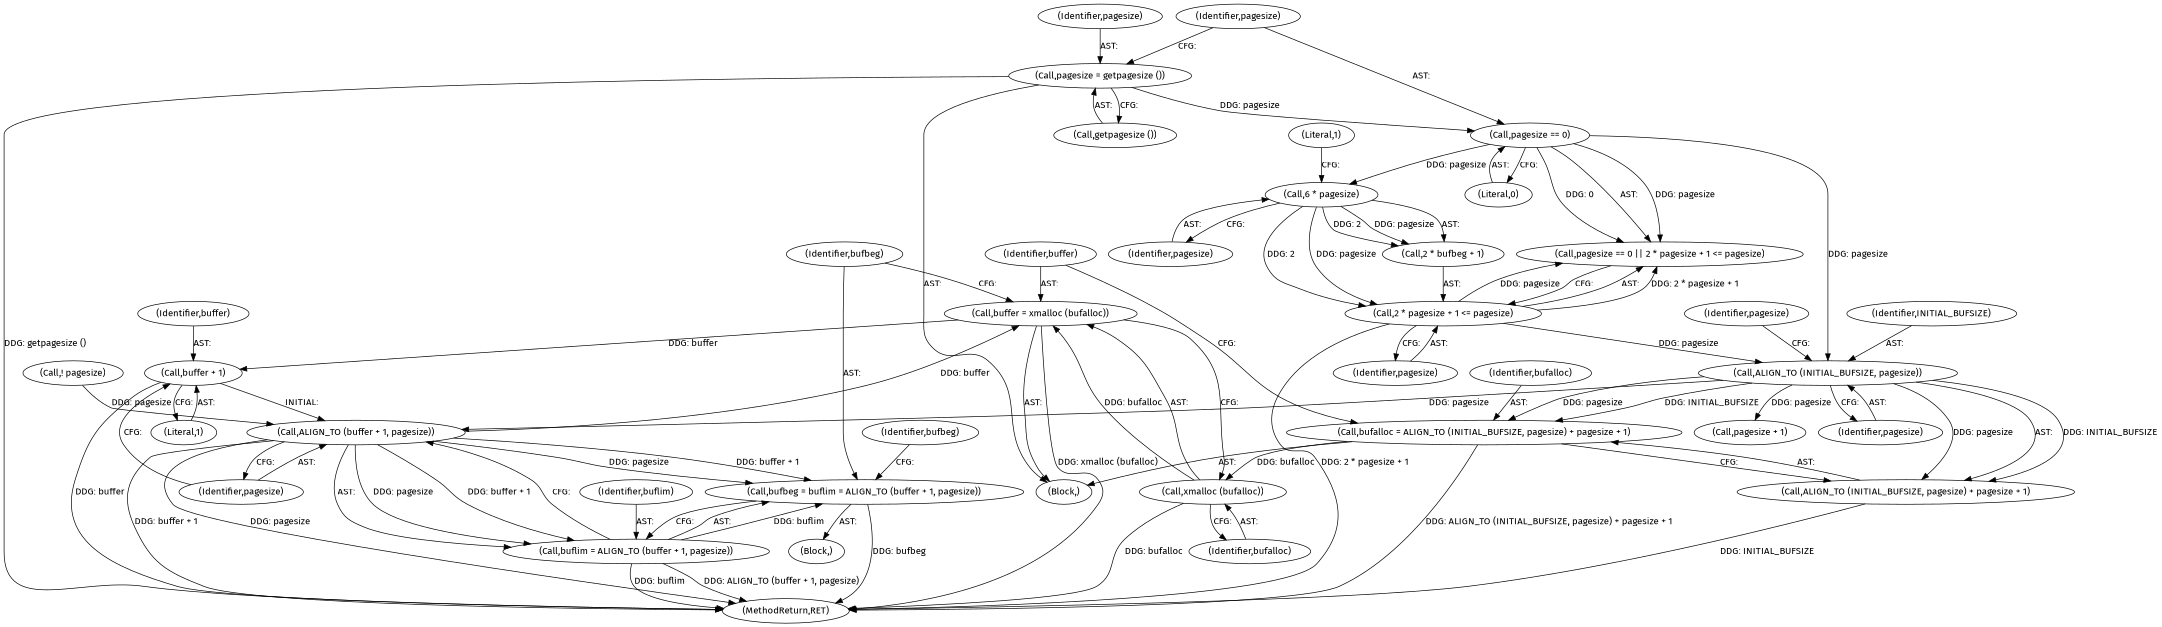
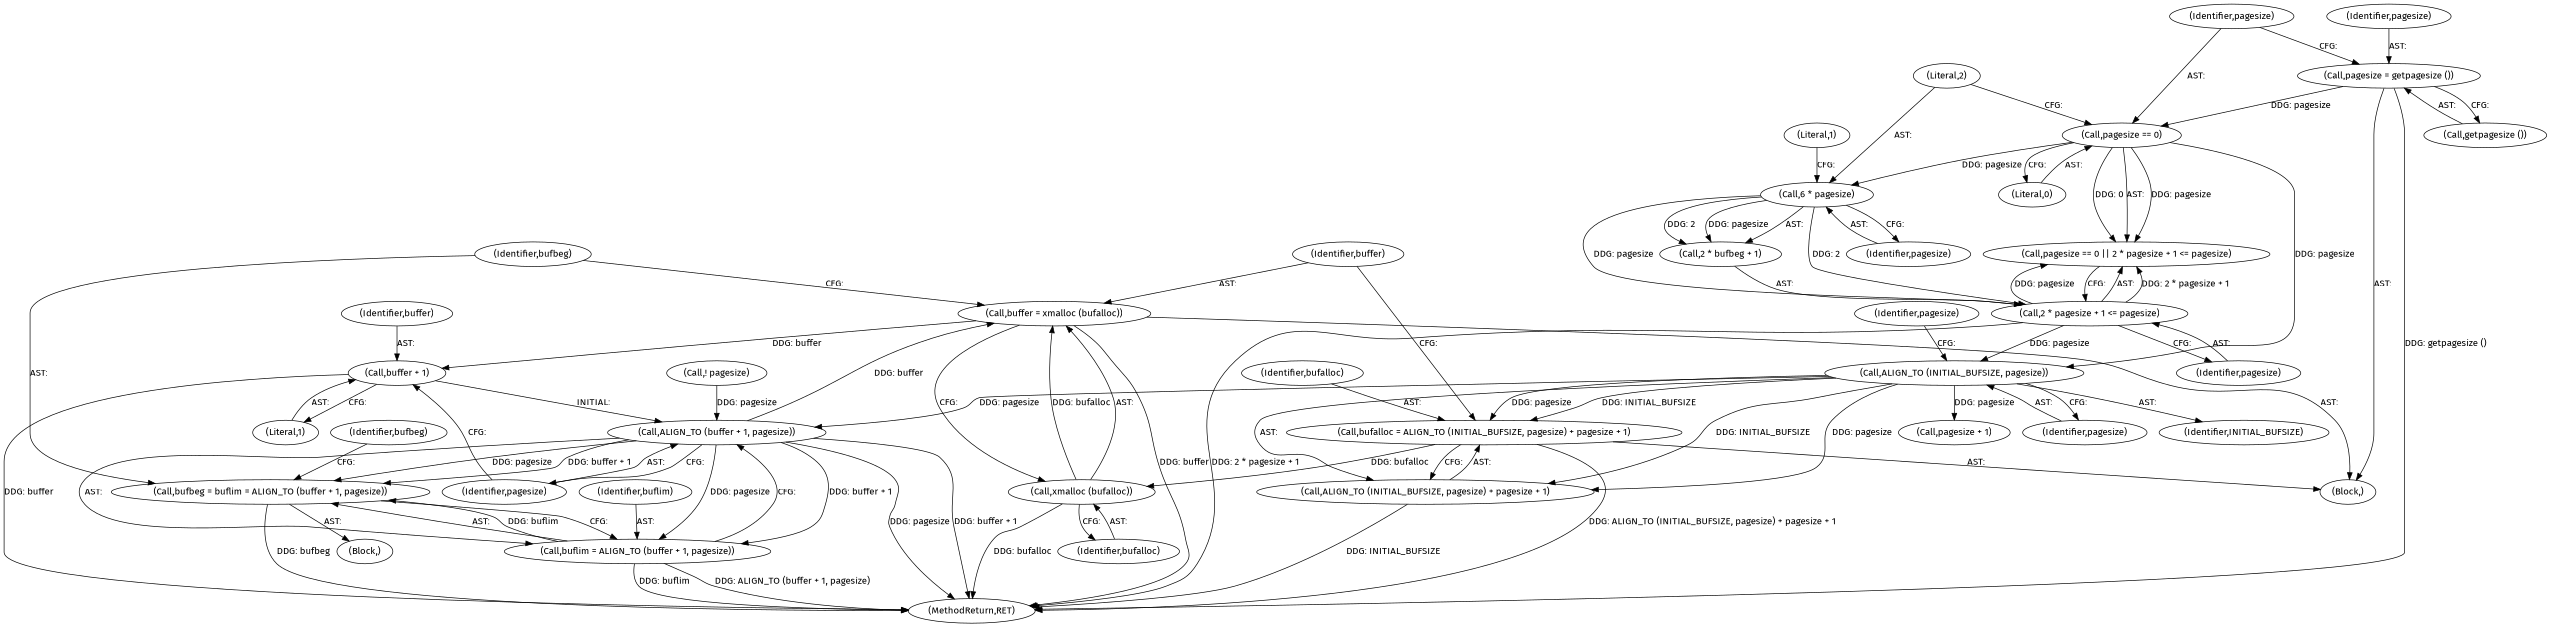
none -> (1947, 76)
(1883, 342) -> (2107, 400)
(1108, 462) -> (1185, 462)
